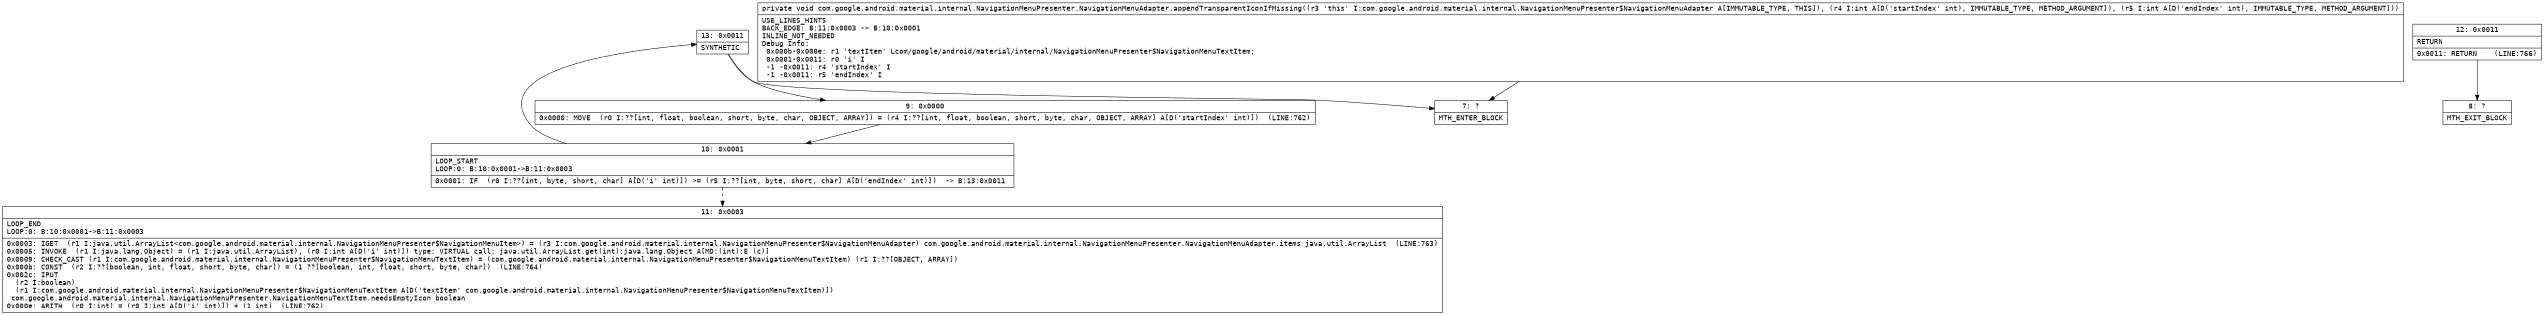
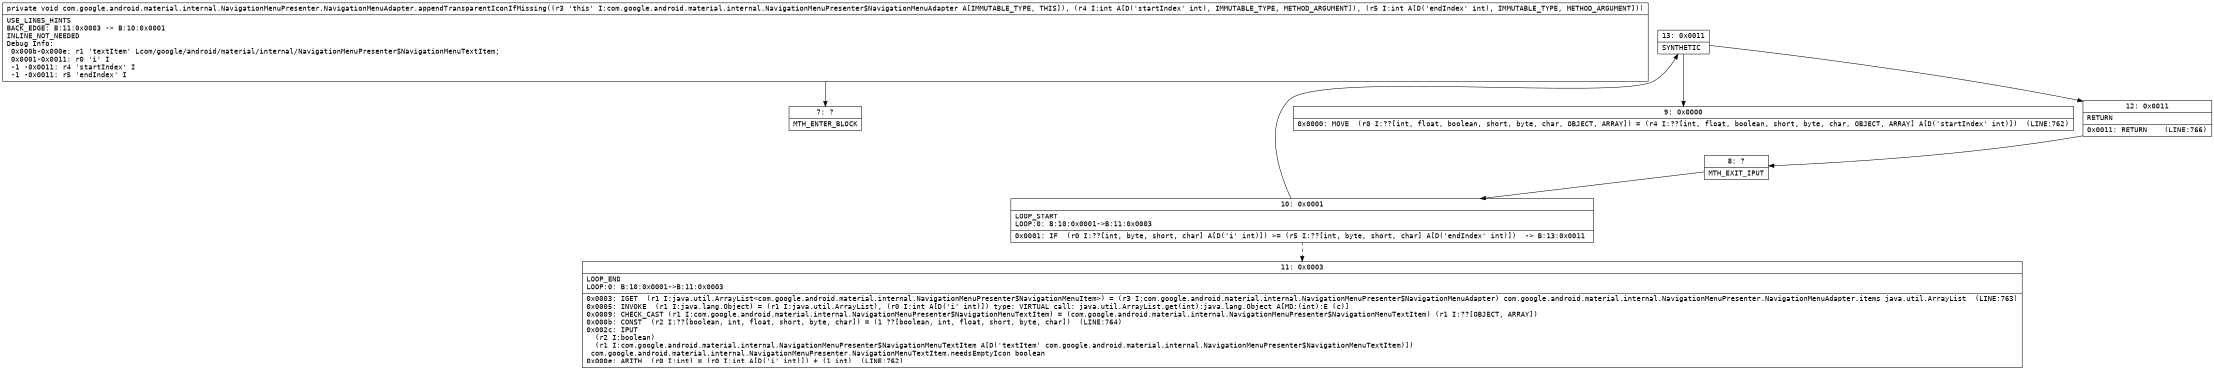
(1072, 96) -> (1894, 69)
(2477, 118) -> (1737, 173)
(846, 133) -> (1595, 185)
